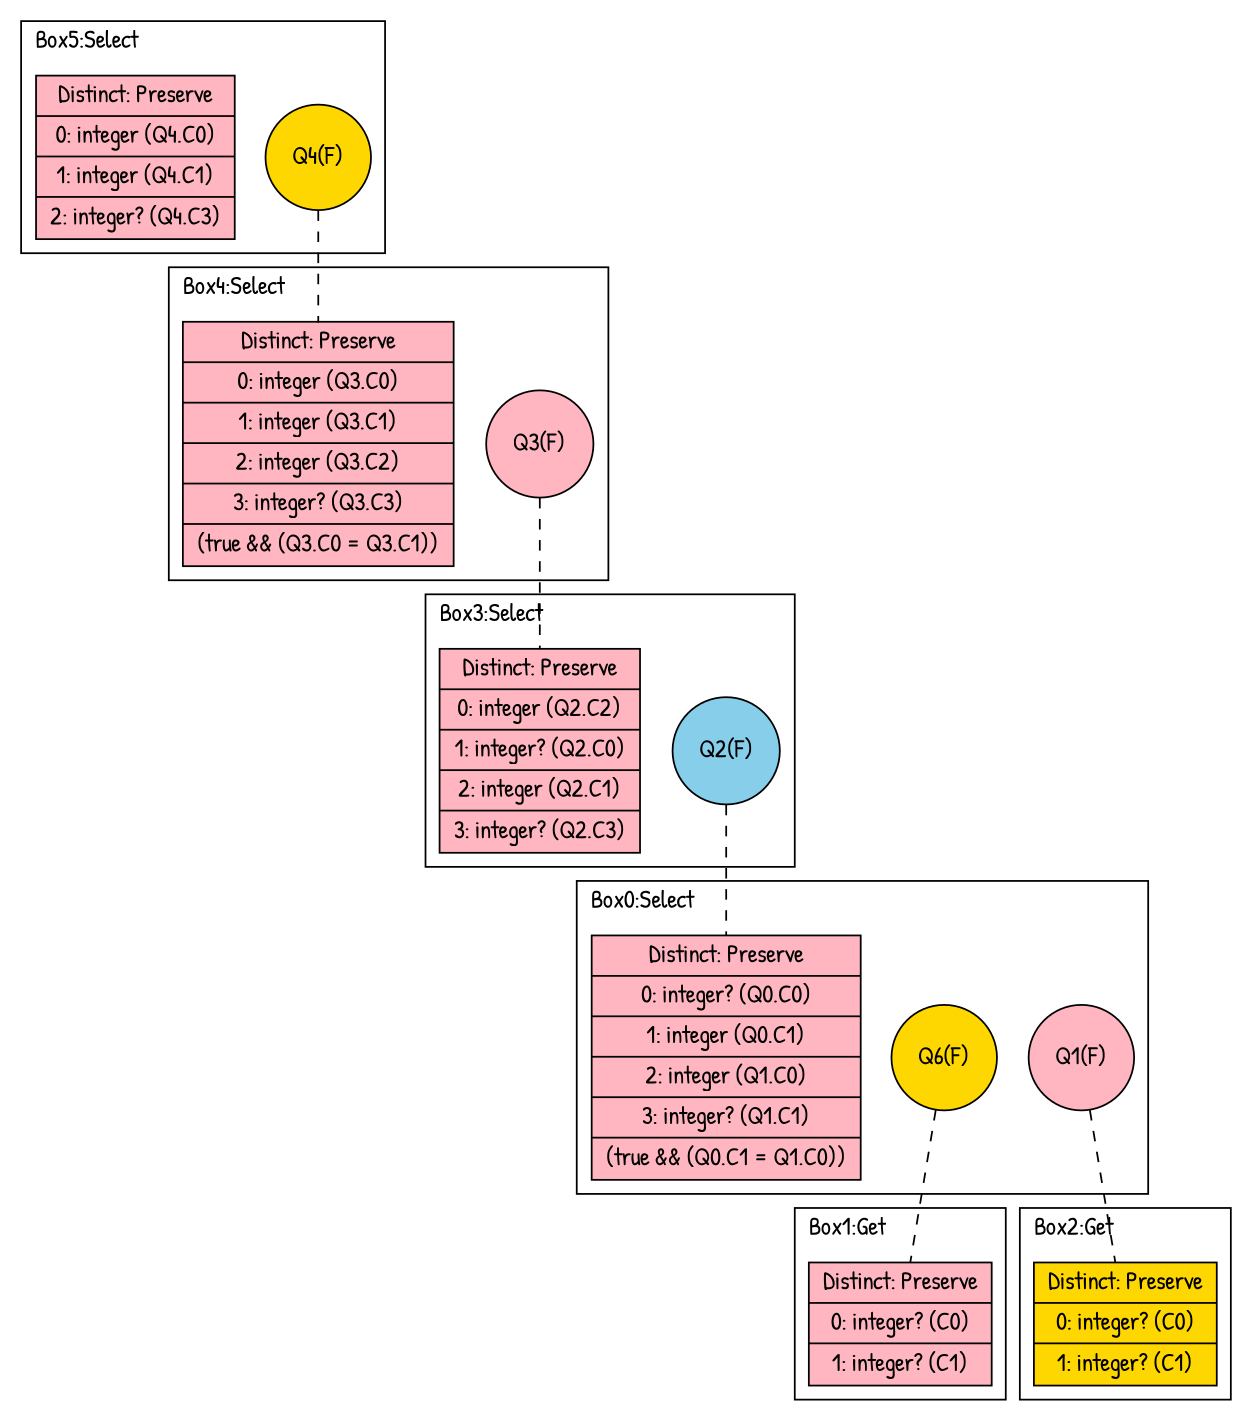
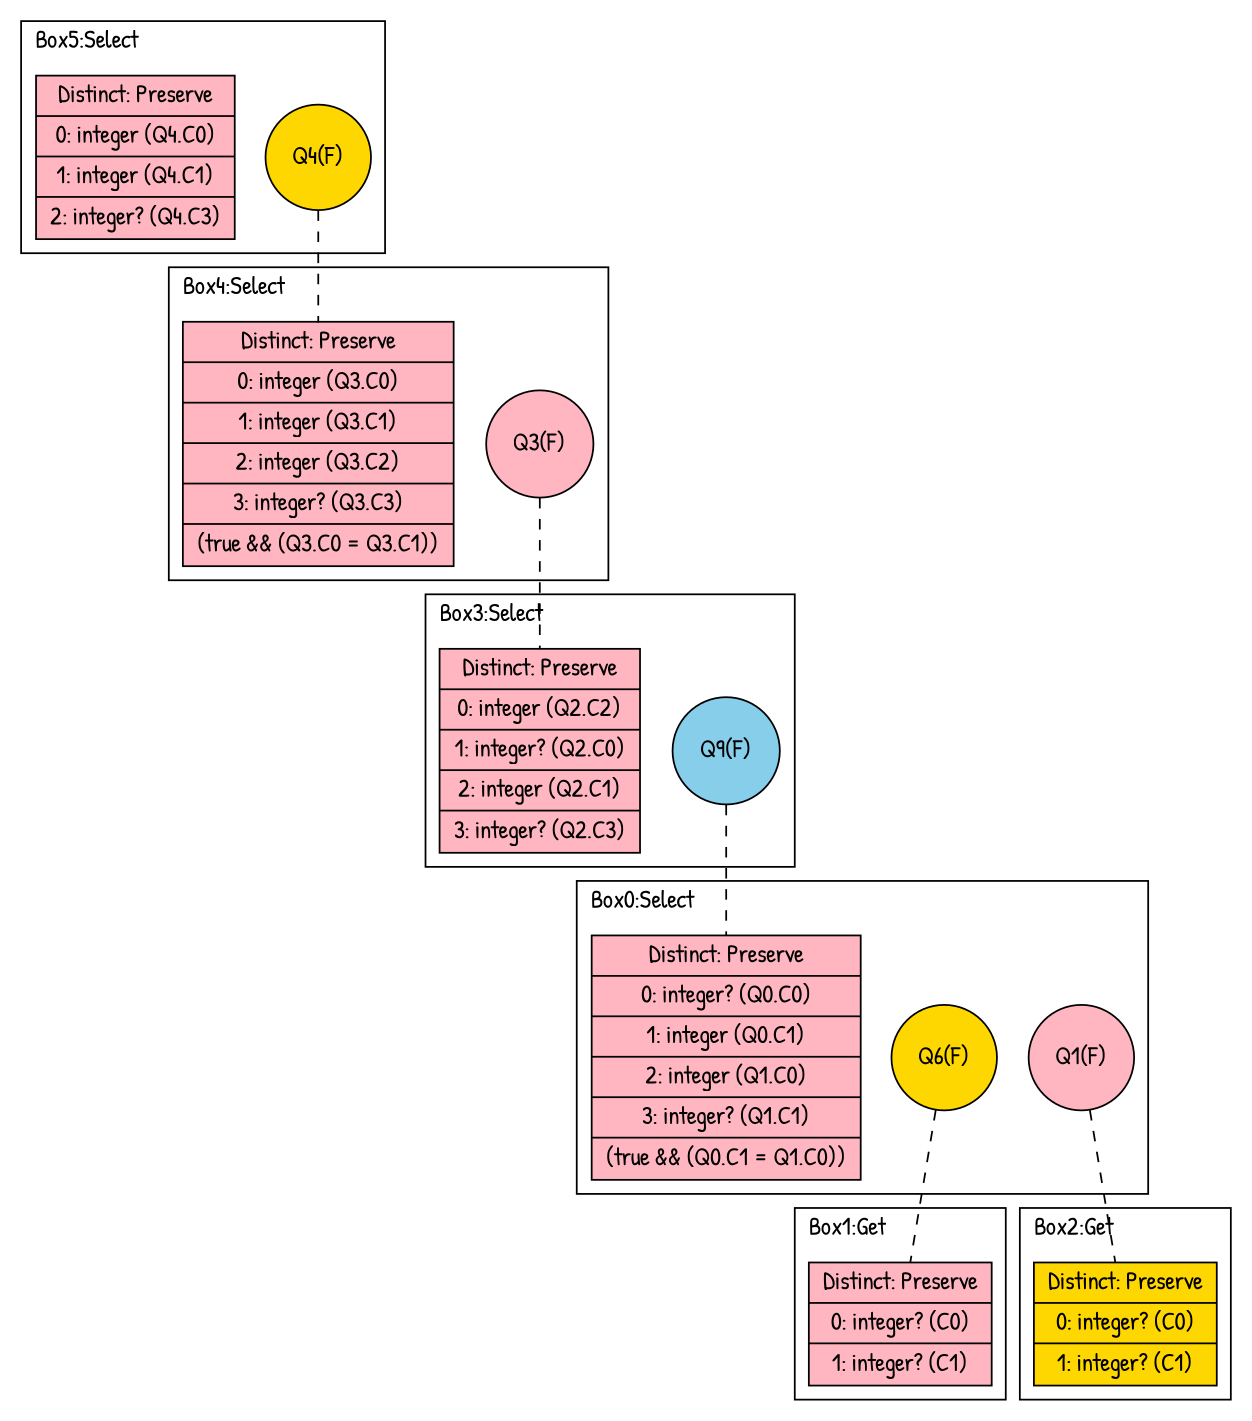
(726, 751) -> (726, 751)
